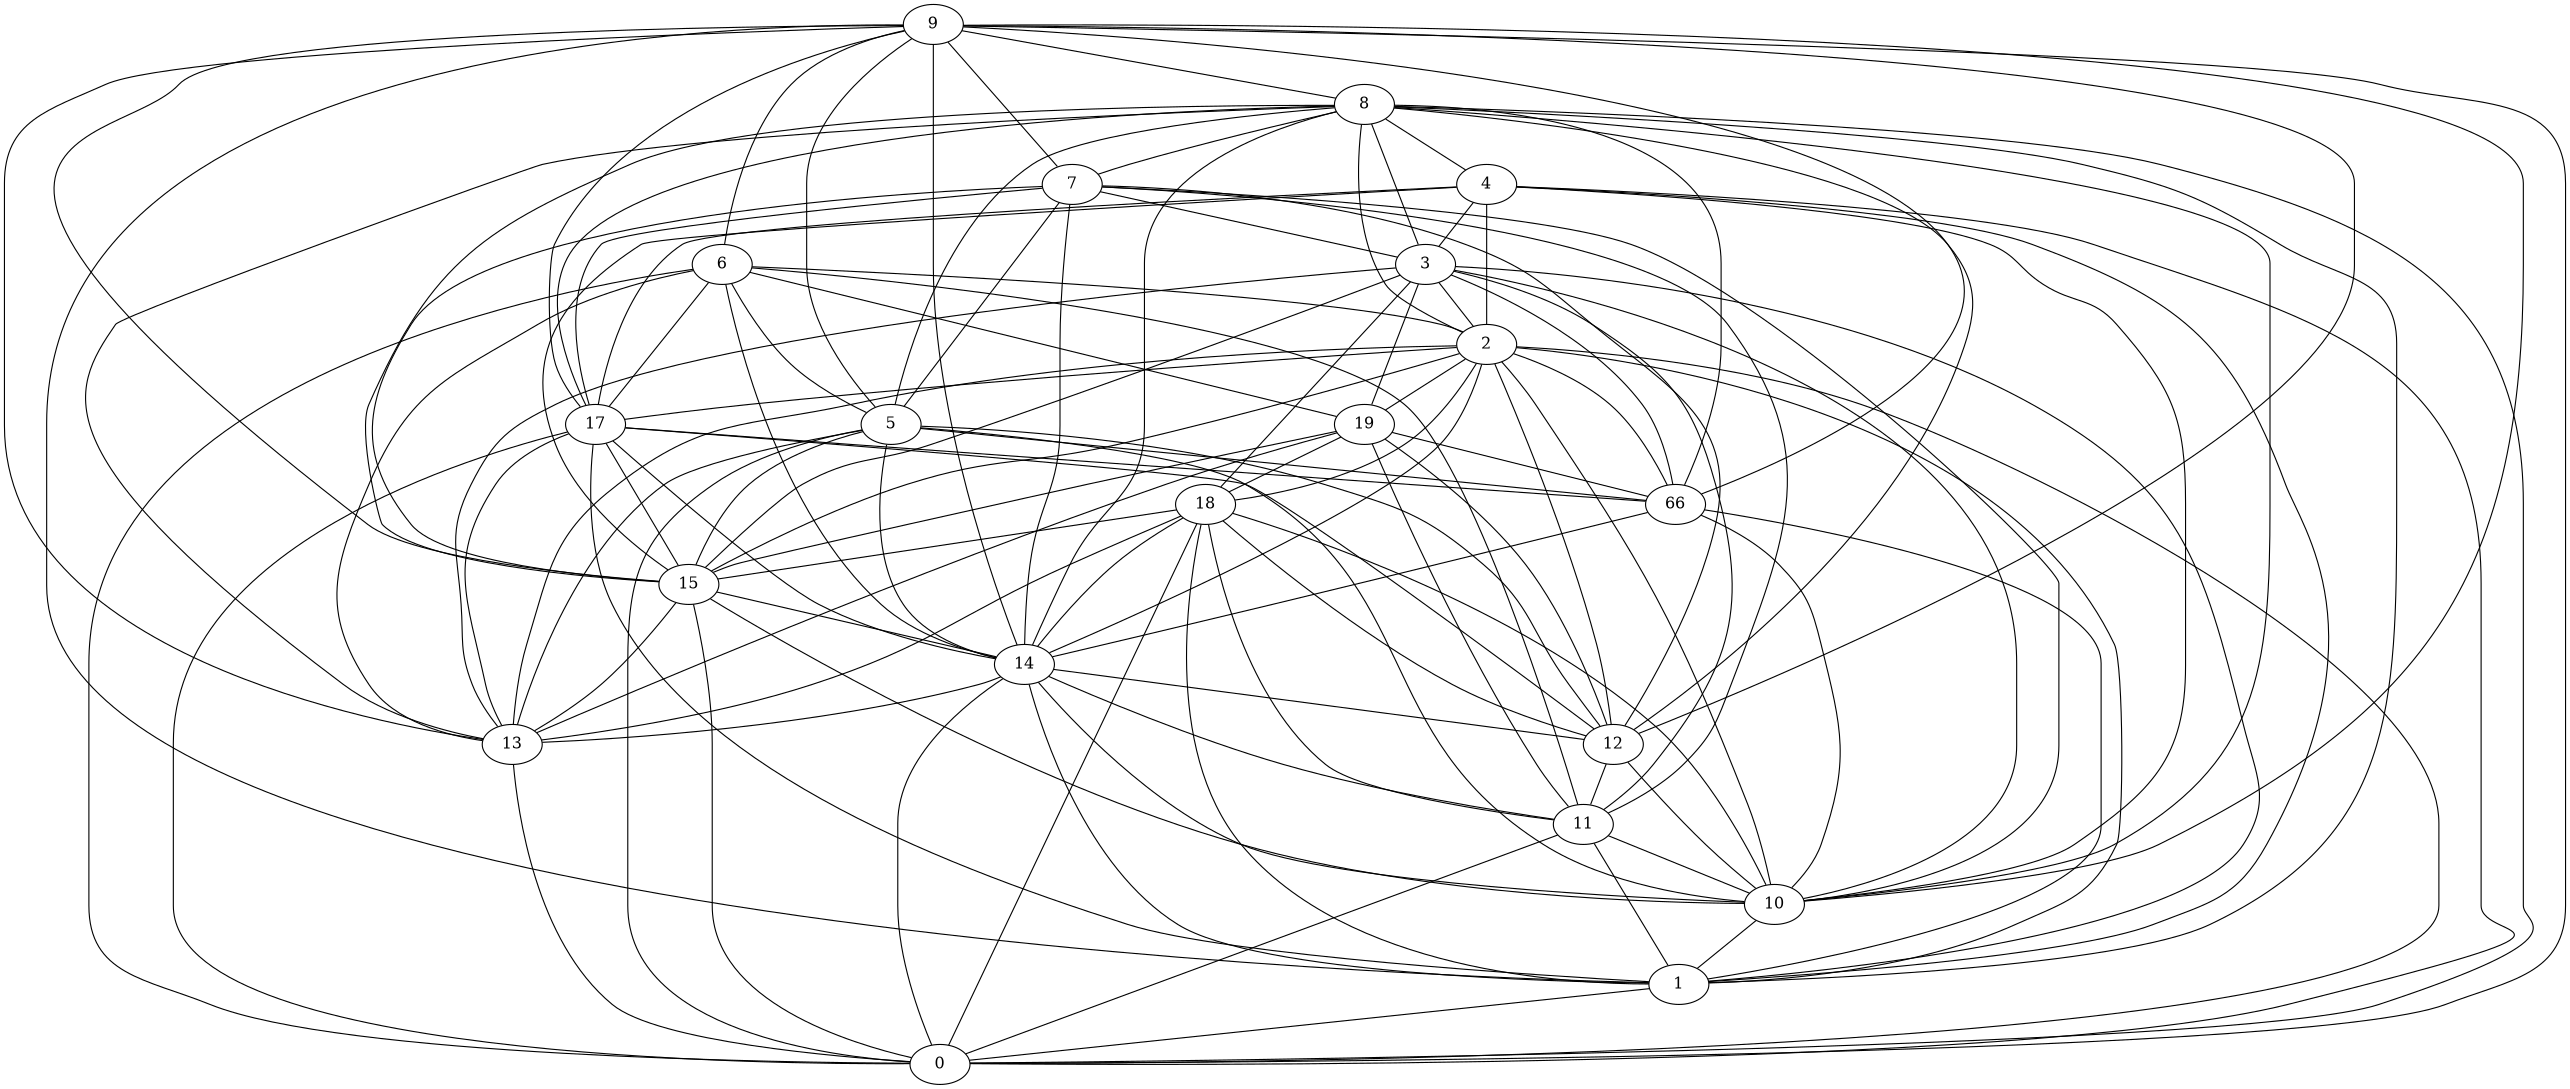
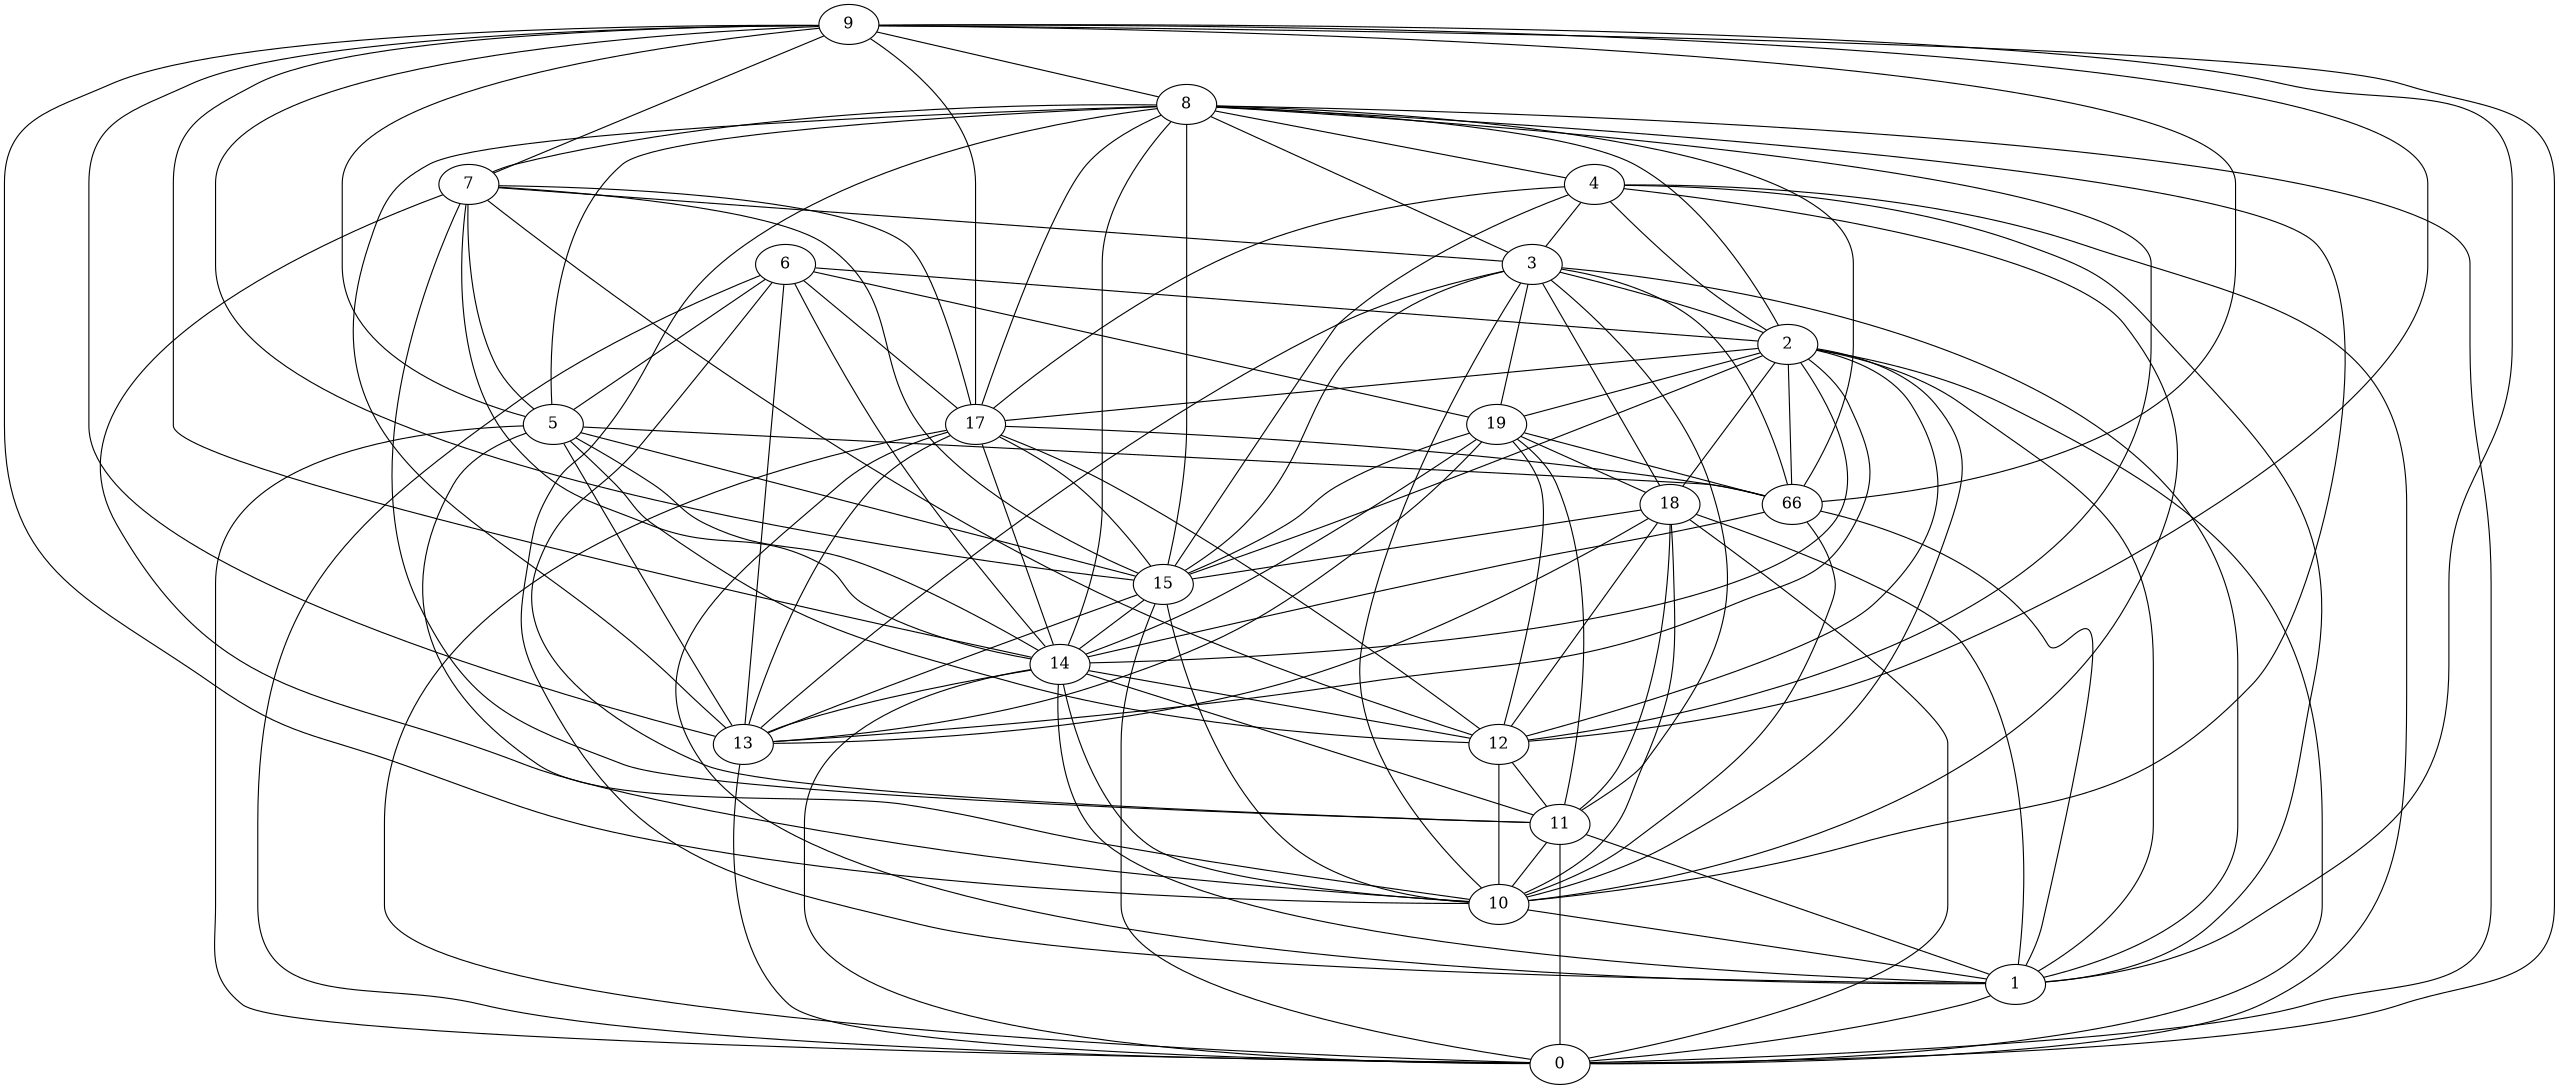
(776, 103) -> none
(1103, 574) -> (1297, 553)
